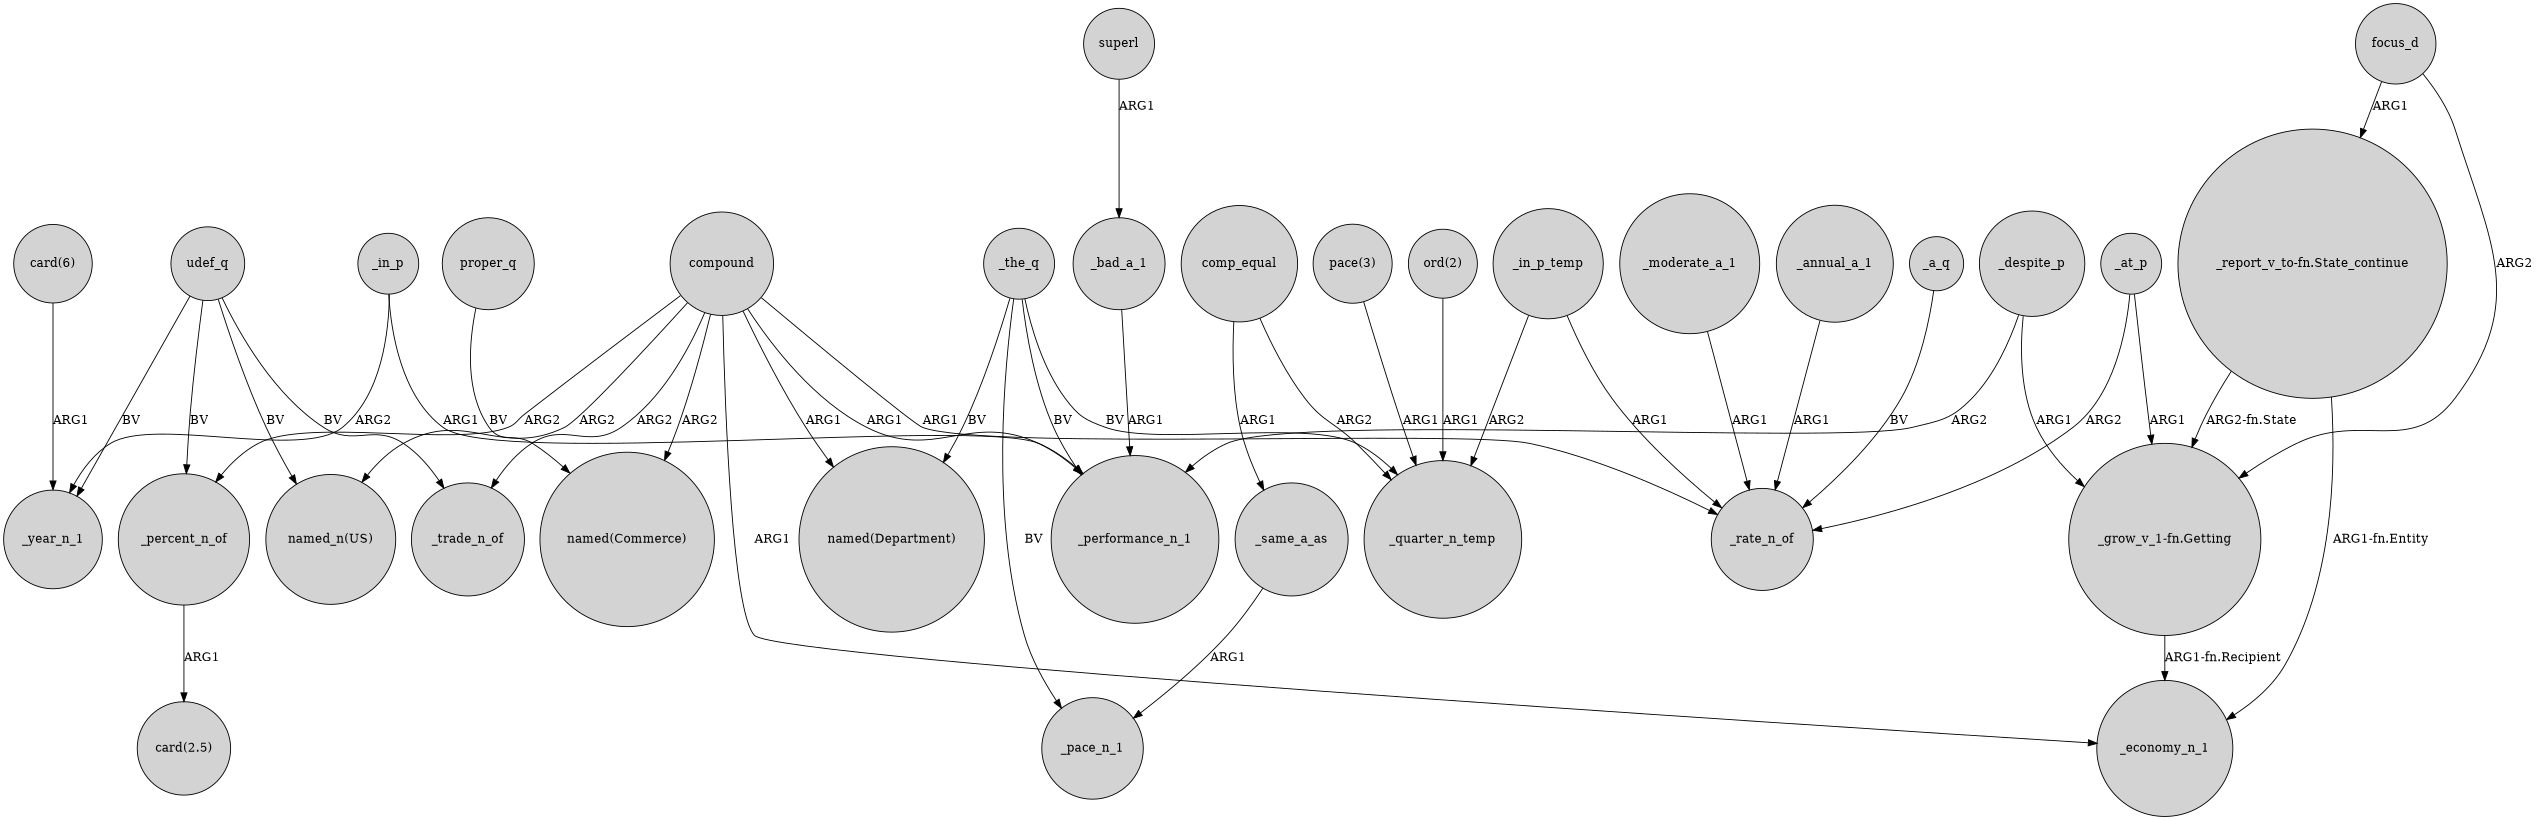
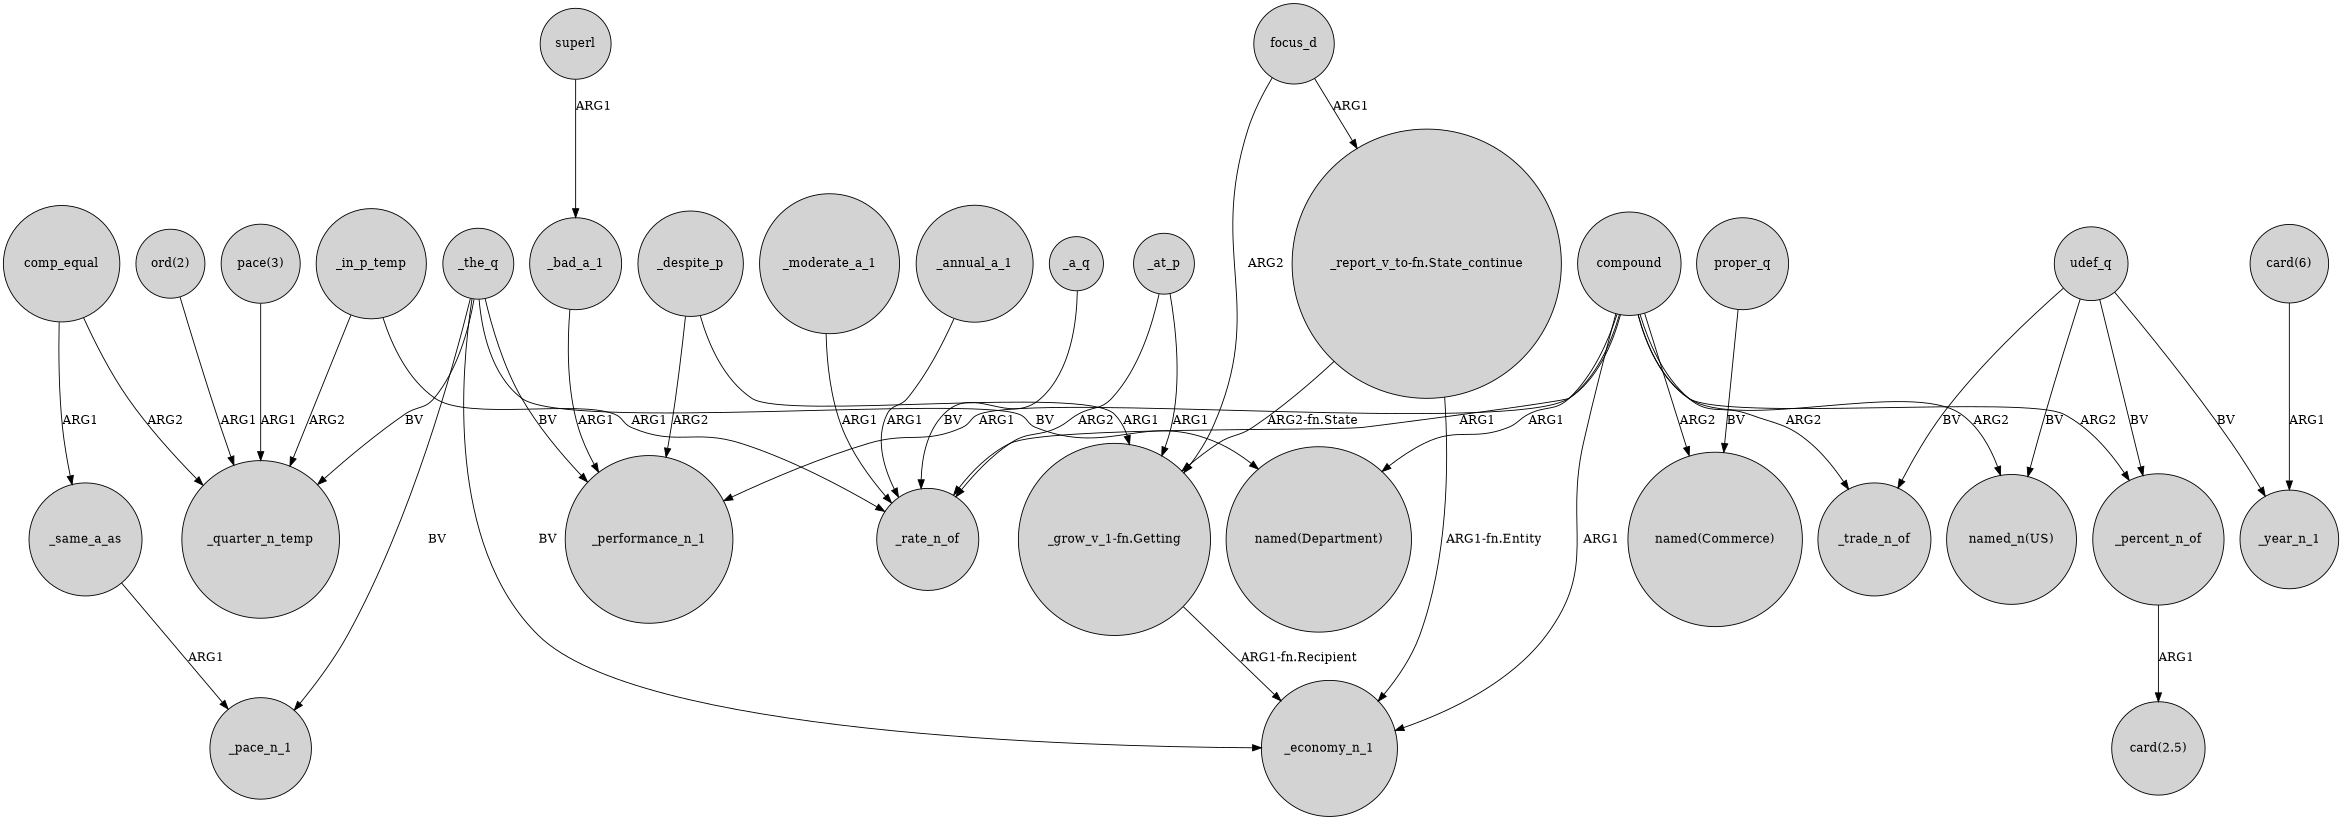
(388, 264) -> none
none -> (712, 704)
